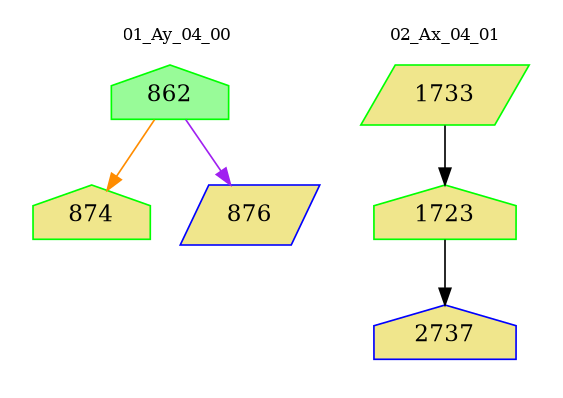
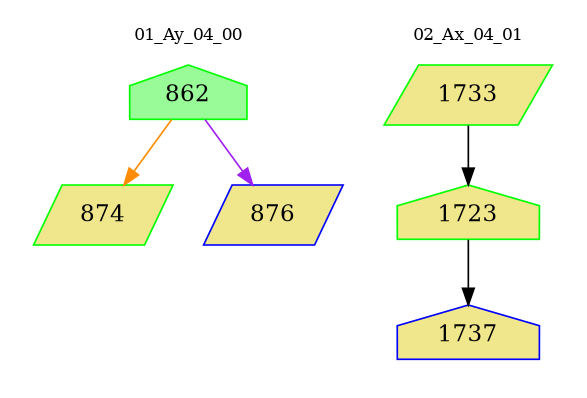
(92, 215) -> (103, 215)
(445, 335) -> (468, 335)
